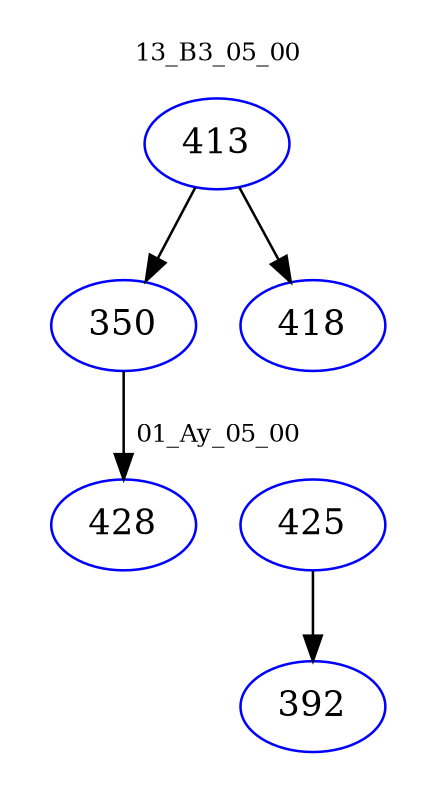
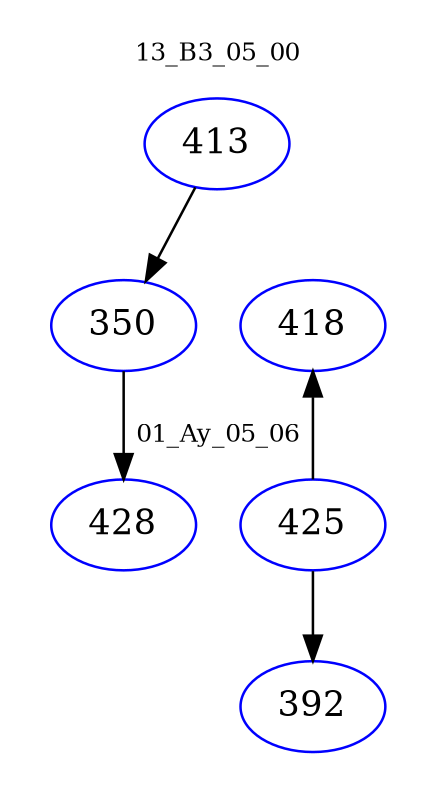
(259, 223) -> (313, 438)
(218, 435) -> (218, 435)
